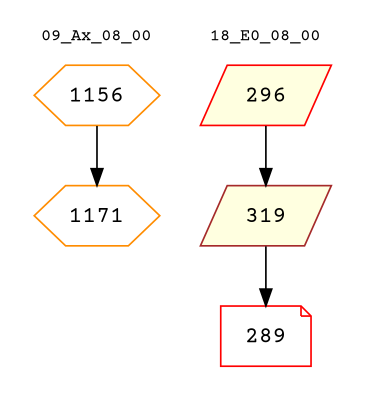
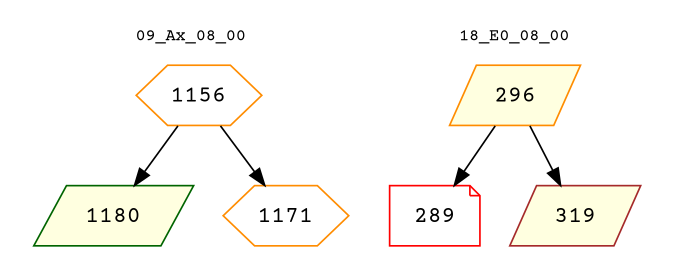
(266, 95) -> (515, 95)
none -> (114, 216)
(266, 268) -> (480, 149)
